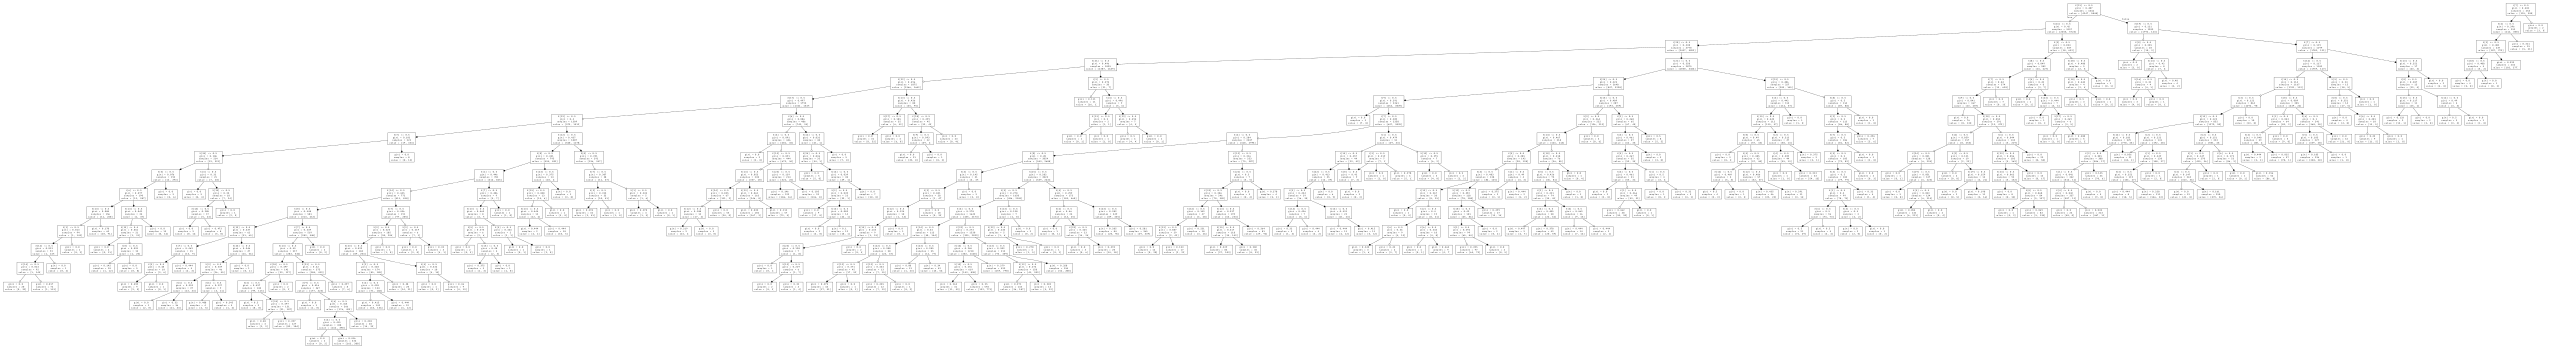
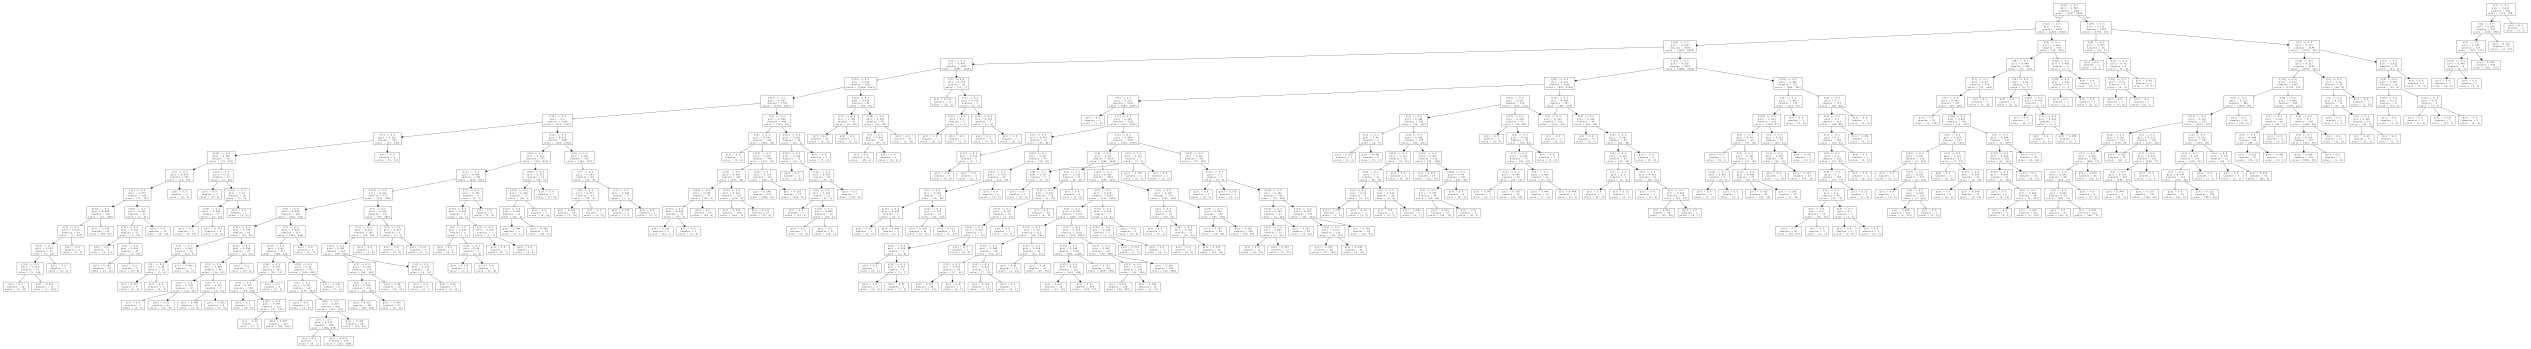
(2402, 111) -> (2436, 111)
(1572, 129) -> (1533, 111)
